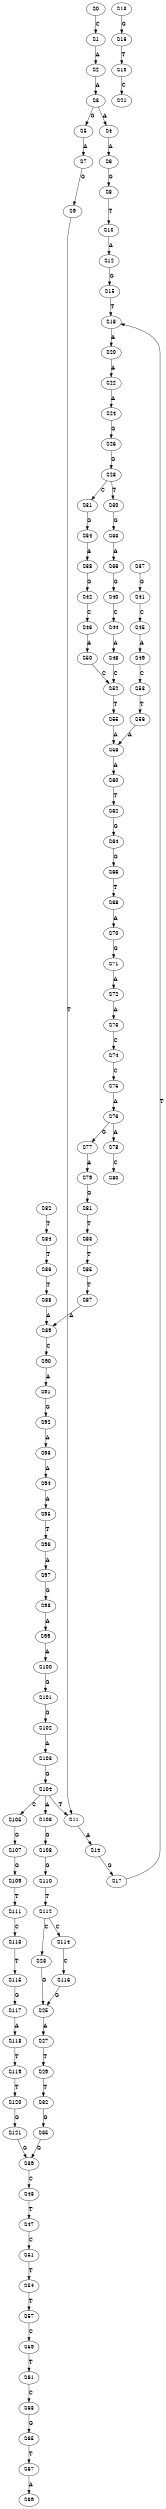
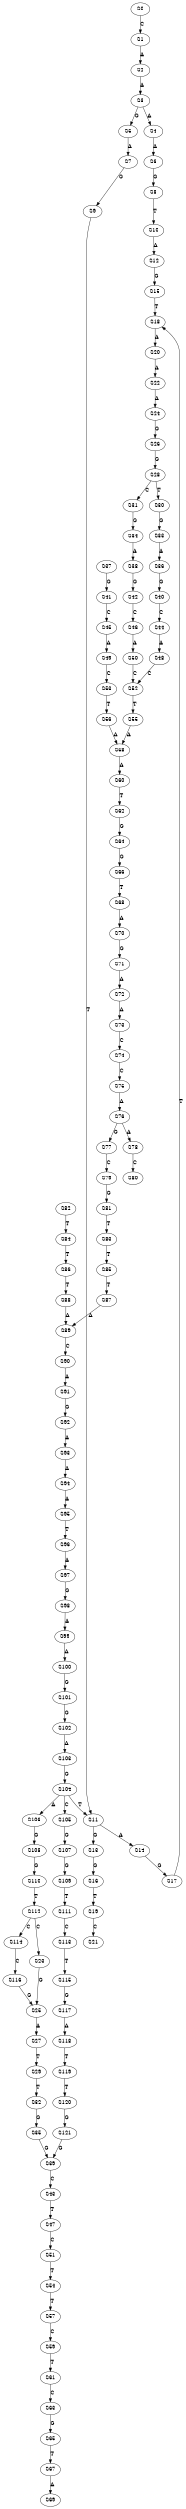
(89, 1163) -> (109, 1163)
none -> (93, 1834)
